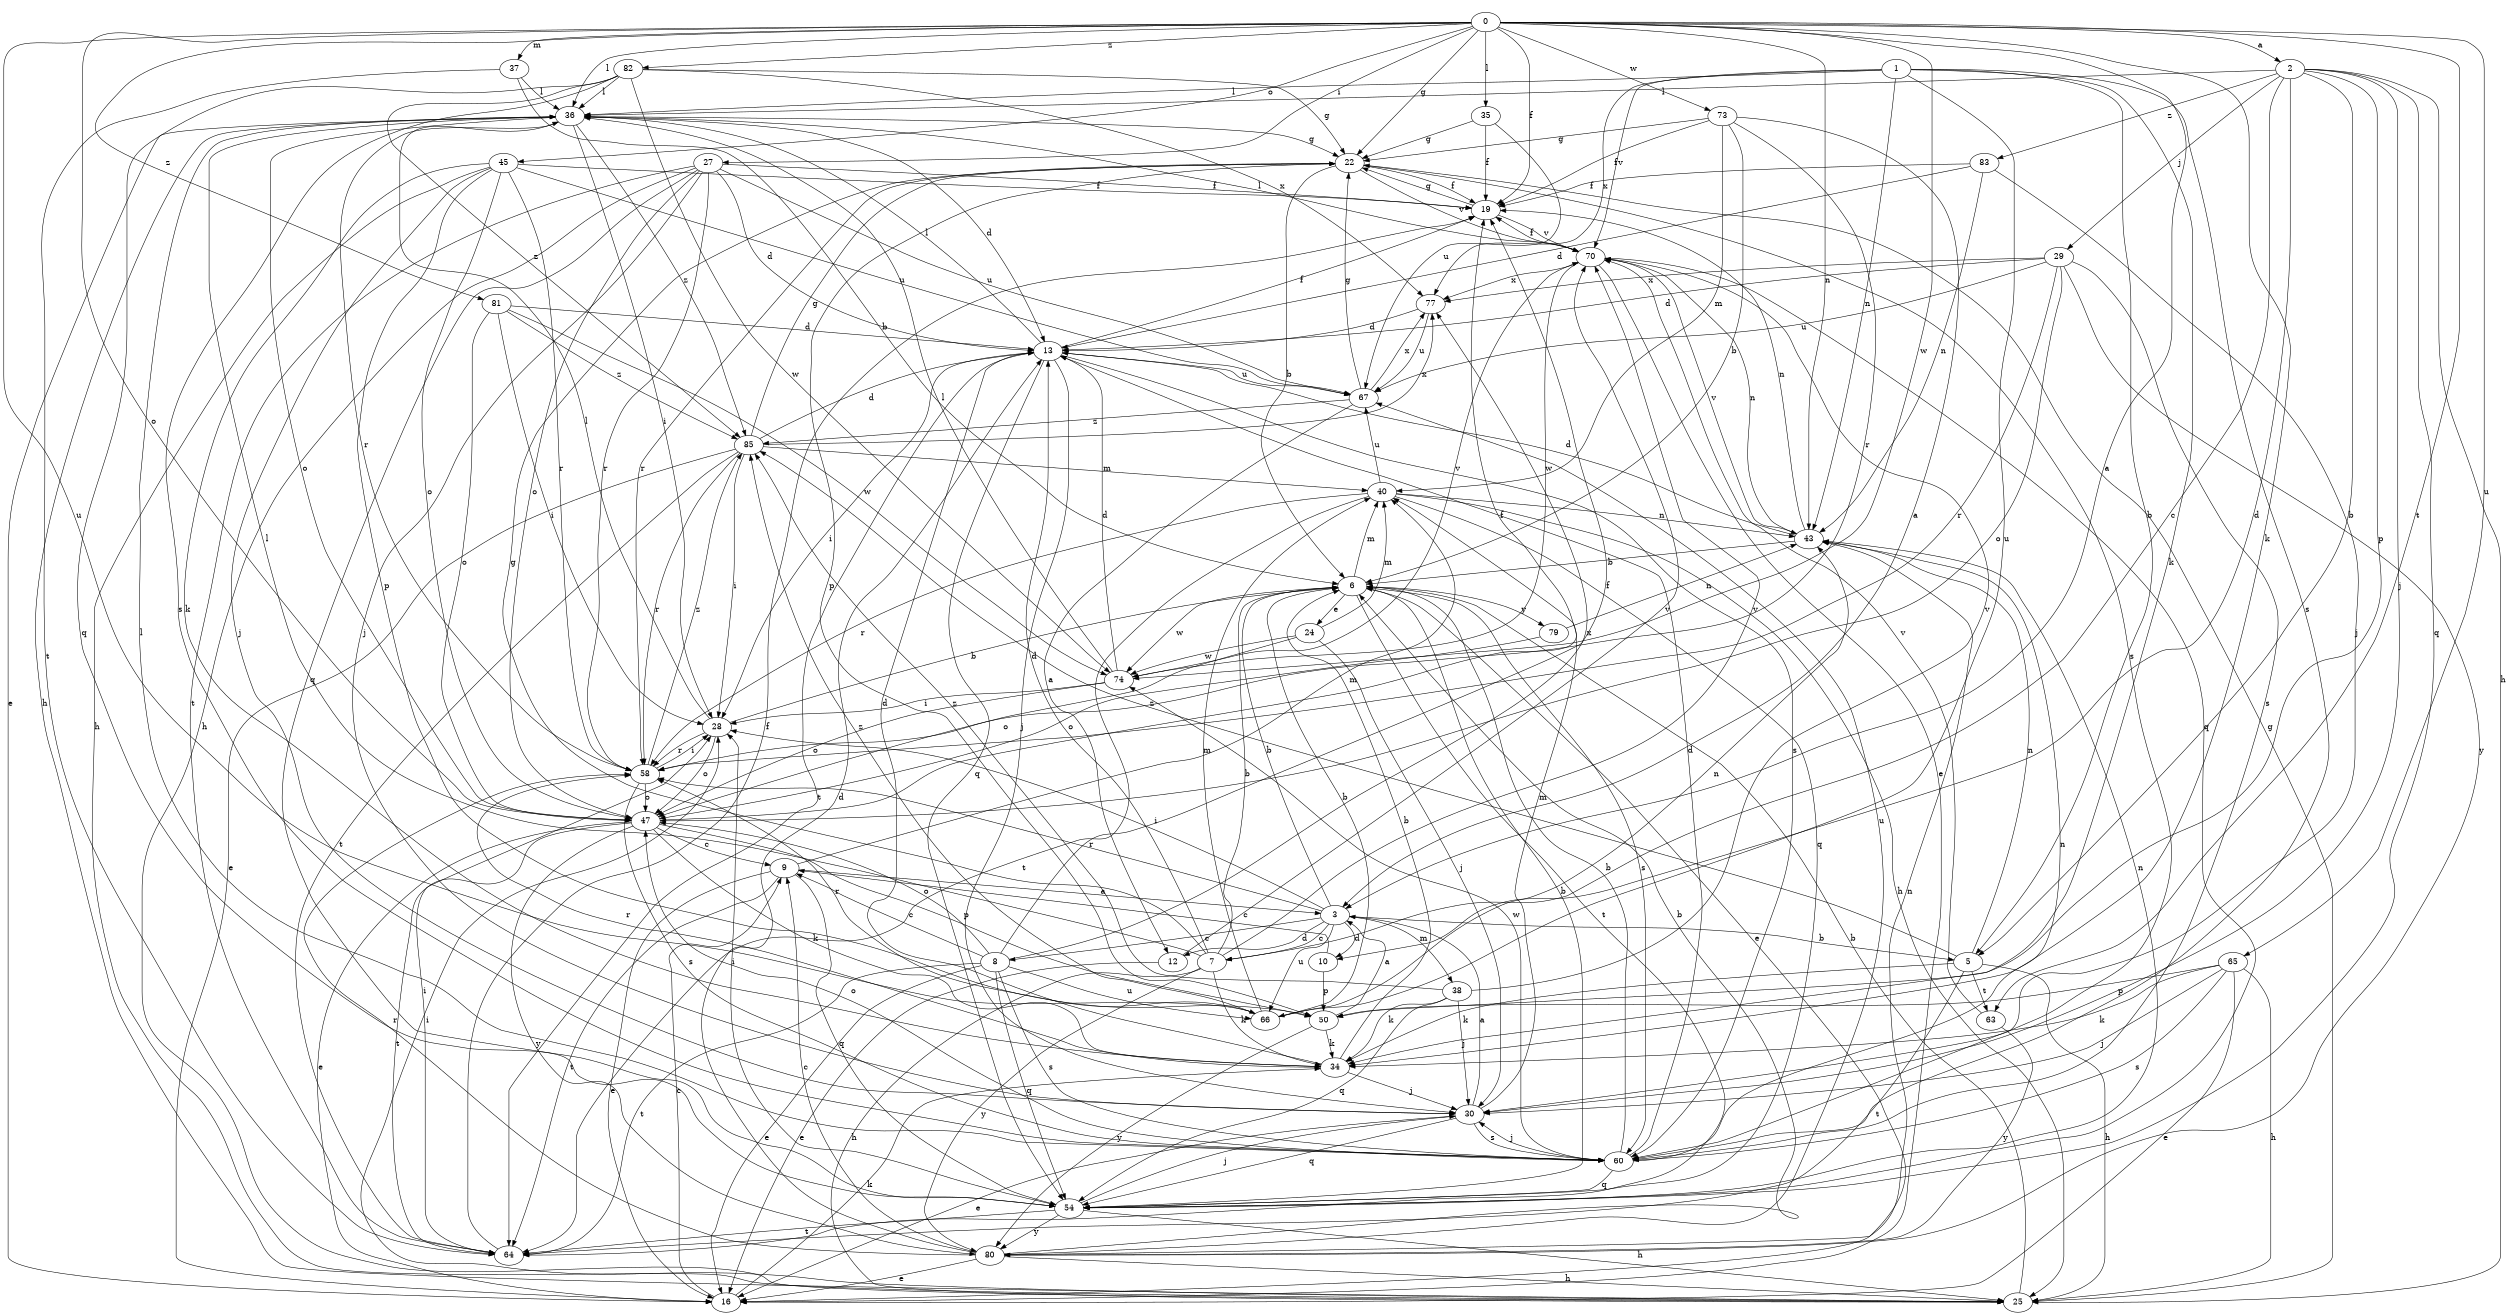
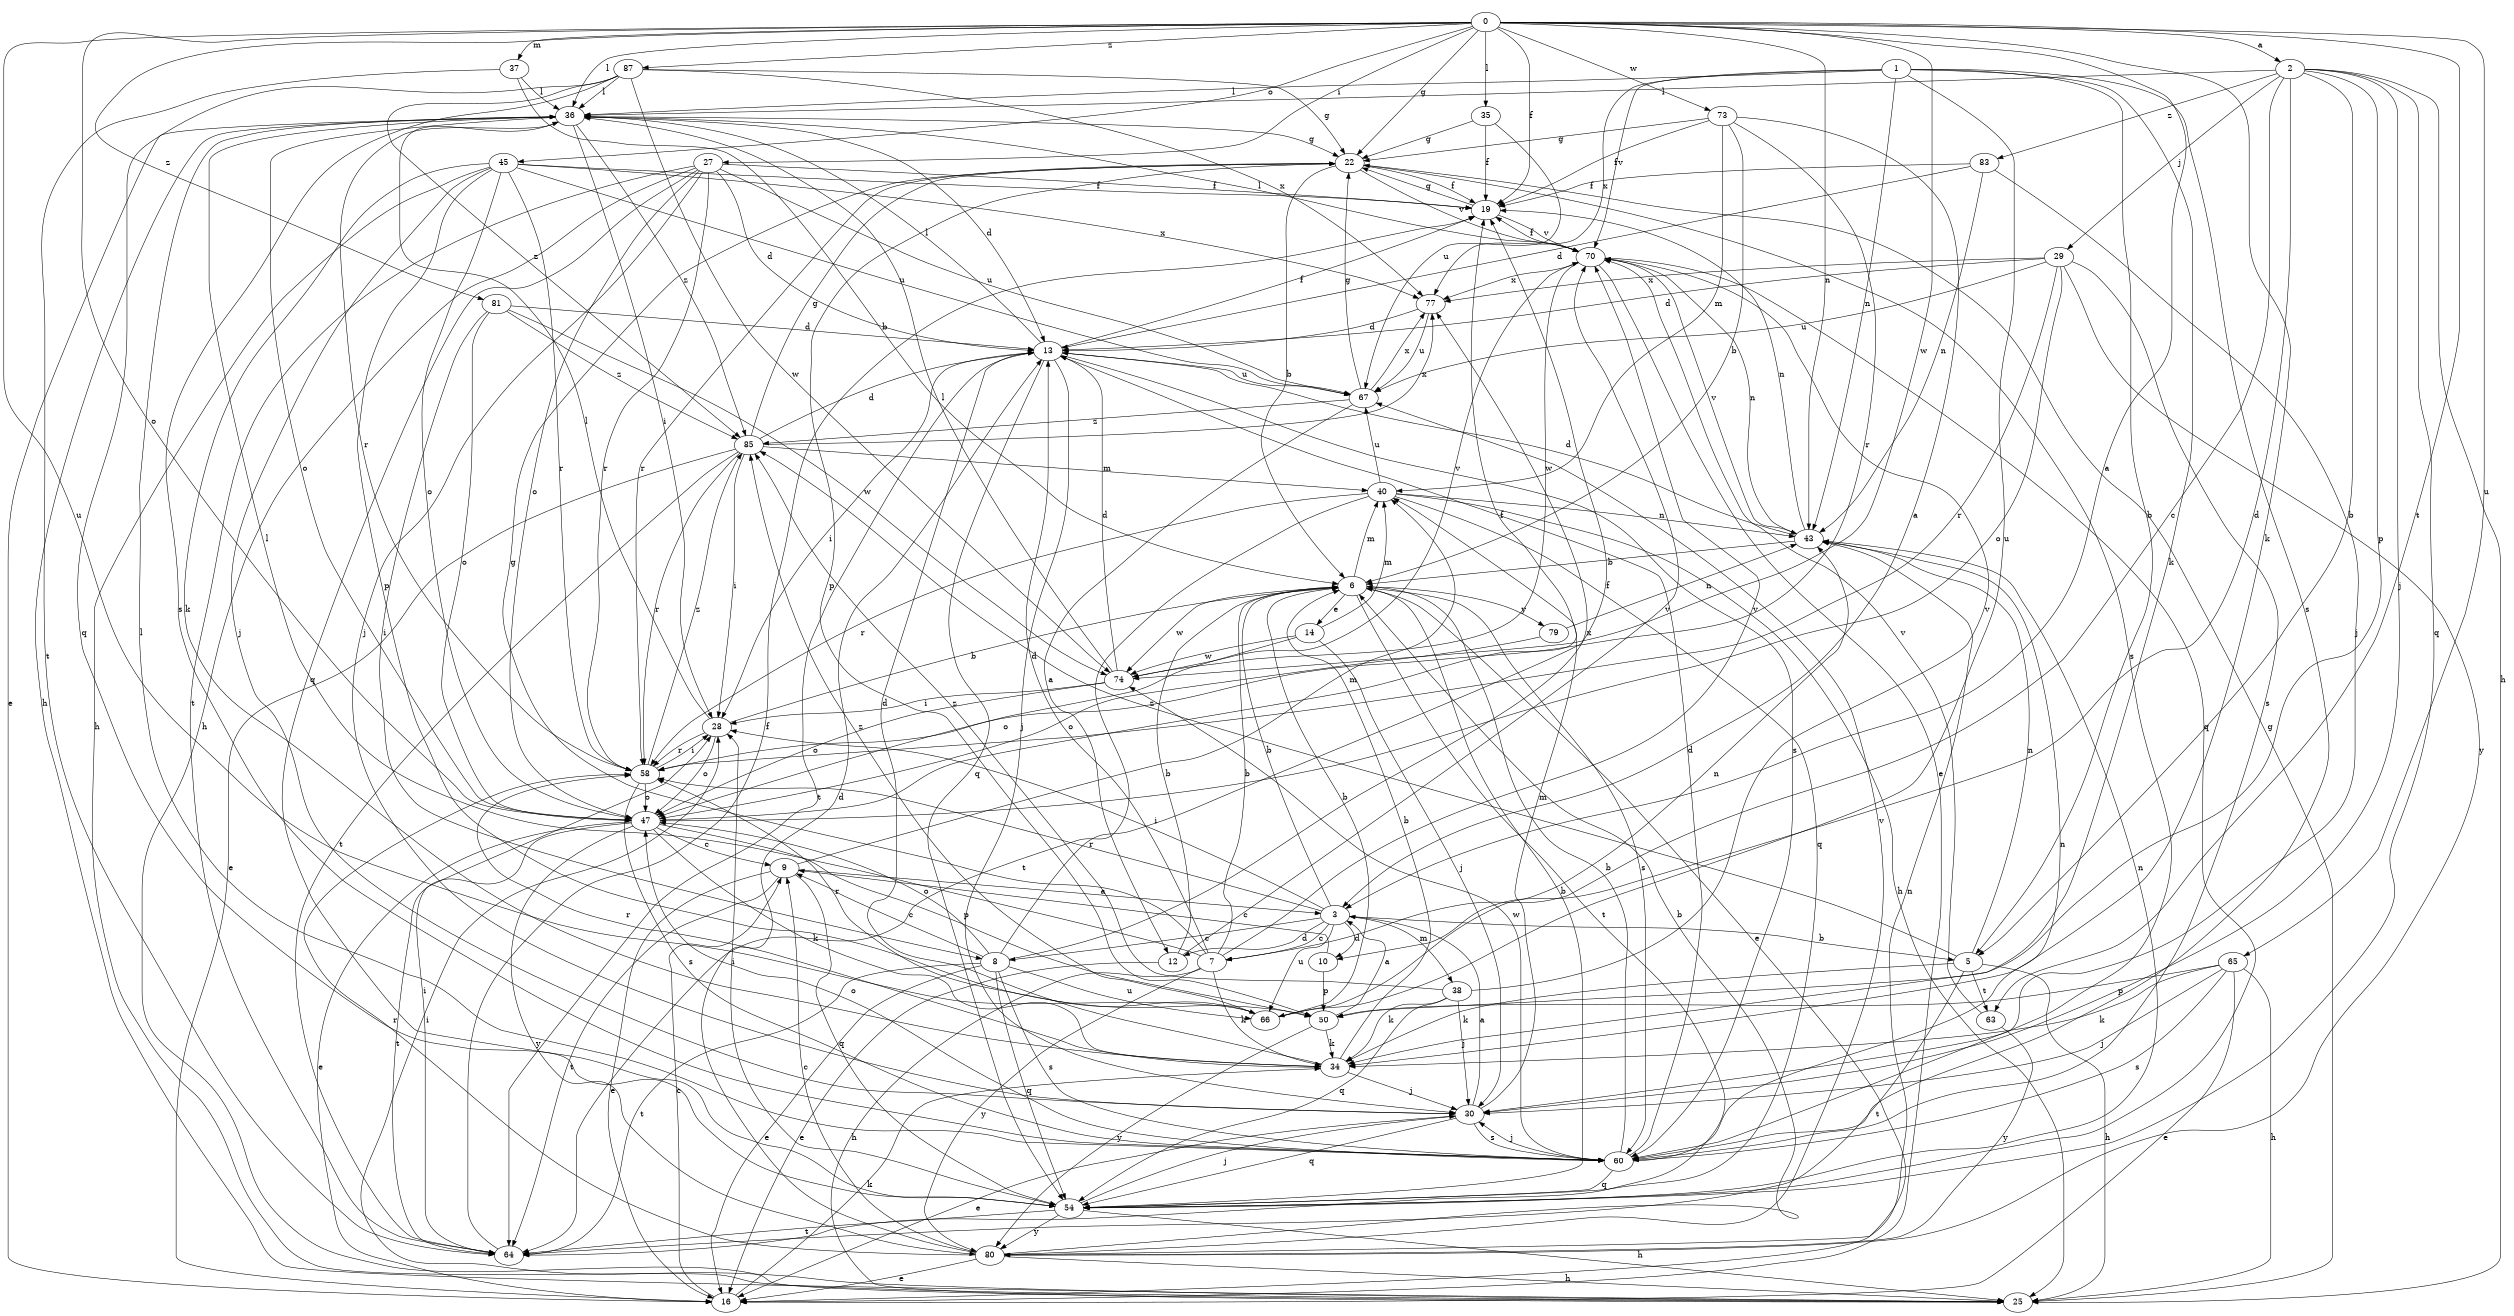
(628, 69) -> (628, 69)
none -> (947, 204)
(556, 531) -> (419, 804)
(1310, 633) -> (1310, 633)
(1205, 741) -> none
(1882, 821) -> (1882, 821)
(1798, 854) -> (1158, 717)
